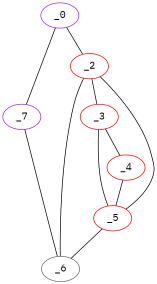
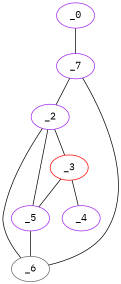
(75, 41) -> (63, 92)
(89, 66) -> (50, 117)
(126, 168) -> (81, 218)
(119, 193) -> none
(113, 218) -> (30, 218)
